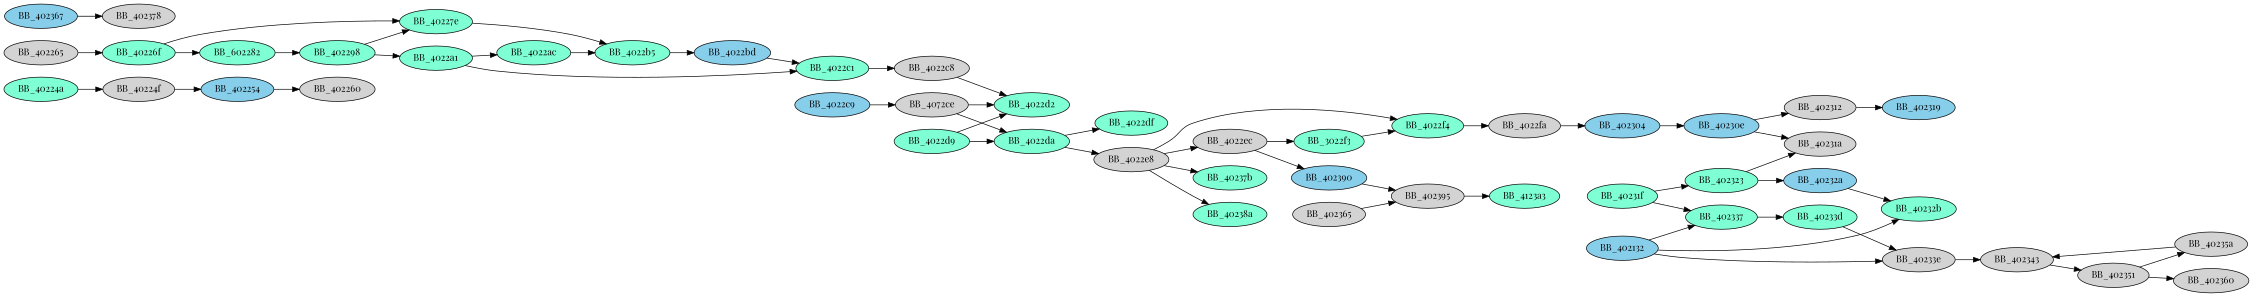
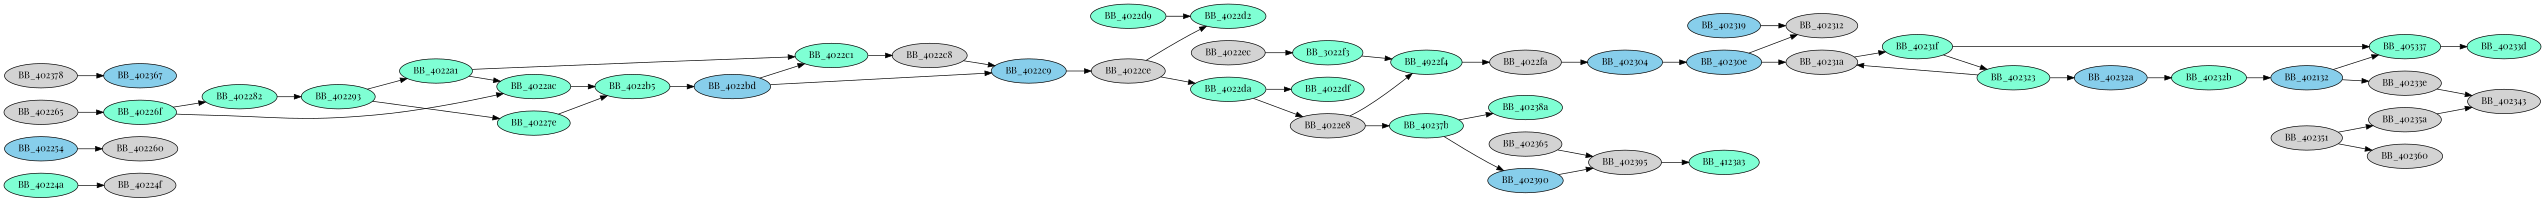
(86, 16) -> (87, 76)
(277, 25) -> (337, 118)
(237, 53) -> (240, 97)
(337, 53) -> (338, 97)
none -> (1867, 55)
none -> (878, 79)
(979, 85) -> (976, 63)
(184, 89) -> none
(932, 105) -> (1128, 71)
(1866, 108) -> (1770, 26)
(1428, 126) -> (1426, 62)
(978, 141) -> none
(1178, 151) -> none
(1276, 158) -> (1470, 153)
(1176, 186) -> (1472, 117)
(1721, 217) -> (2405, 47)
(1866, 237) -> none
(1777, 248) -> (2255, 78)
(2062, 267) -> none
